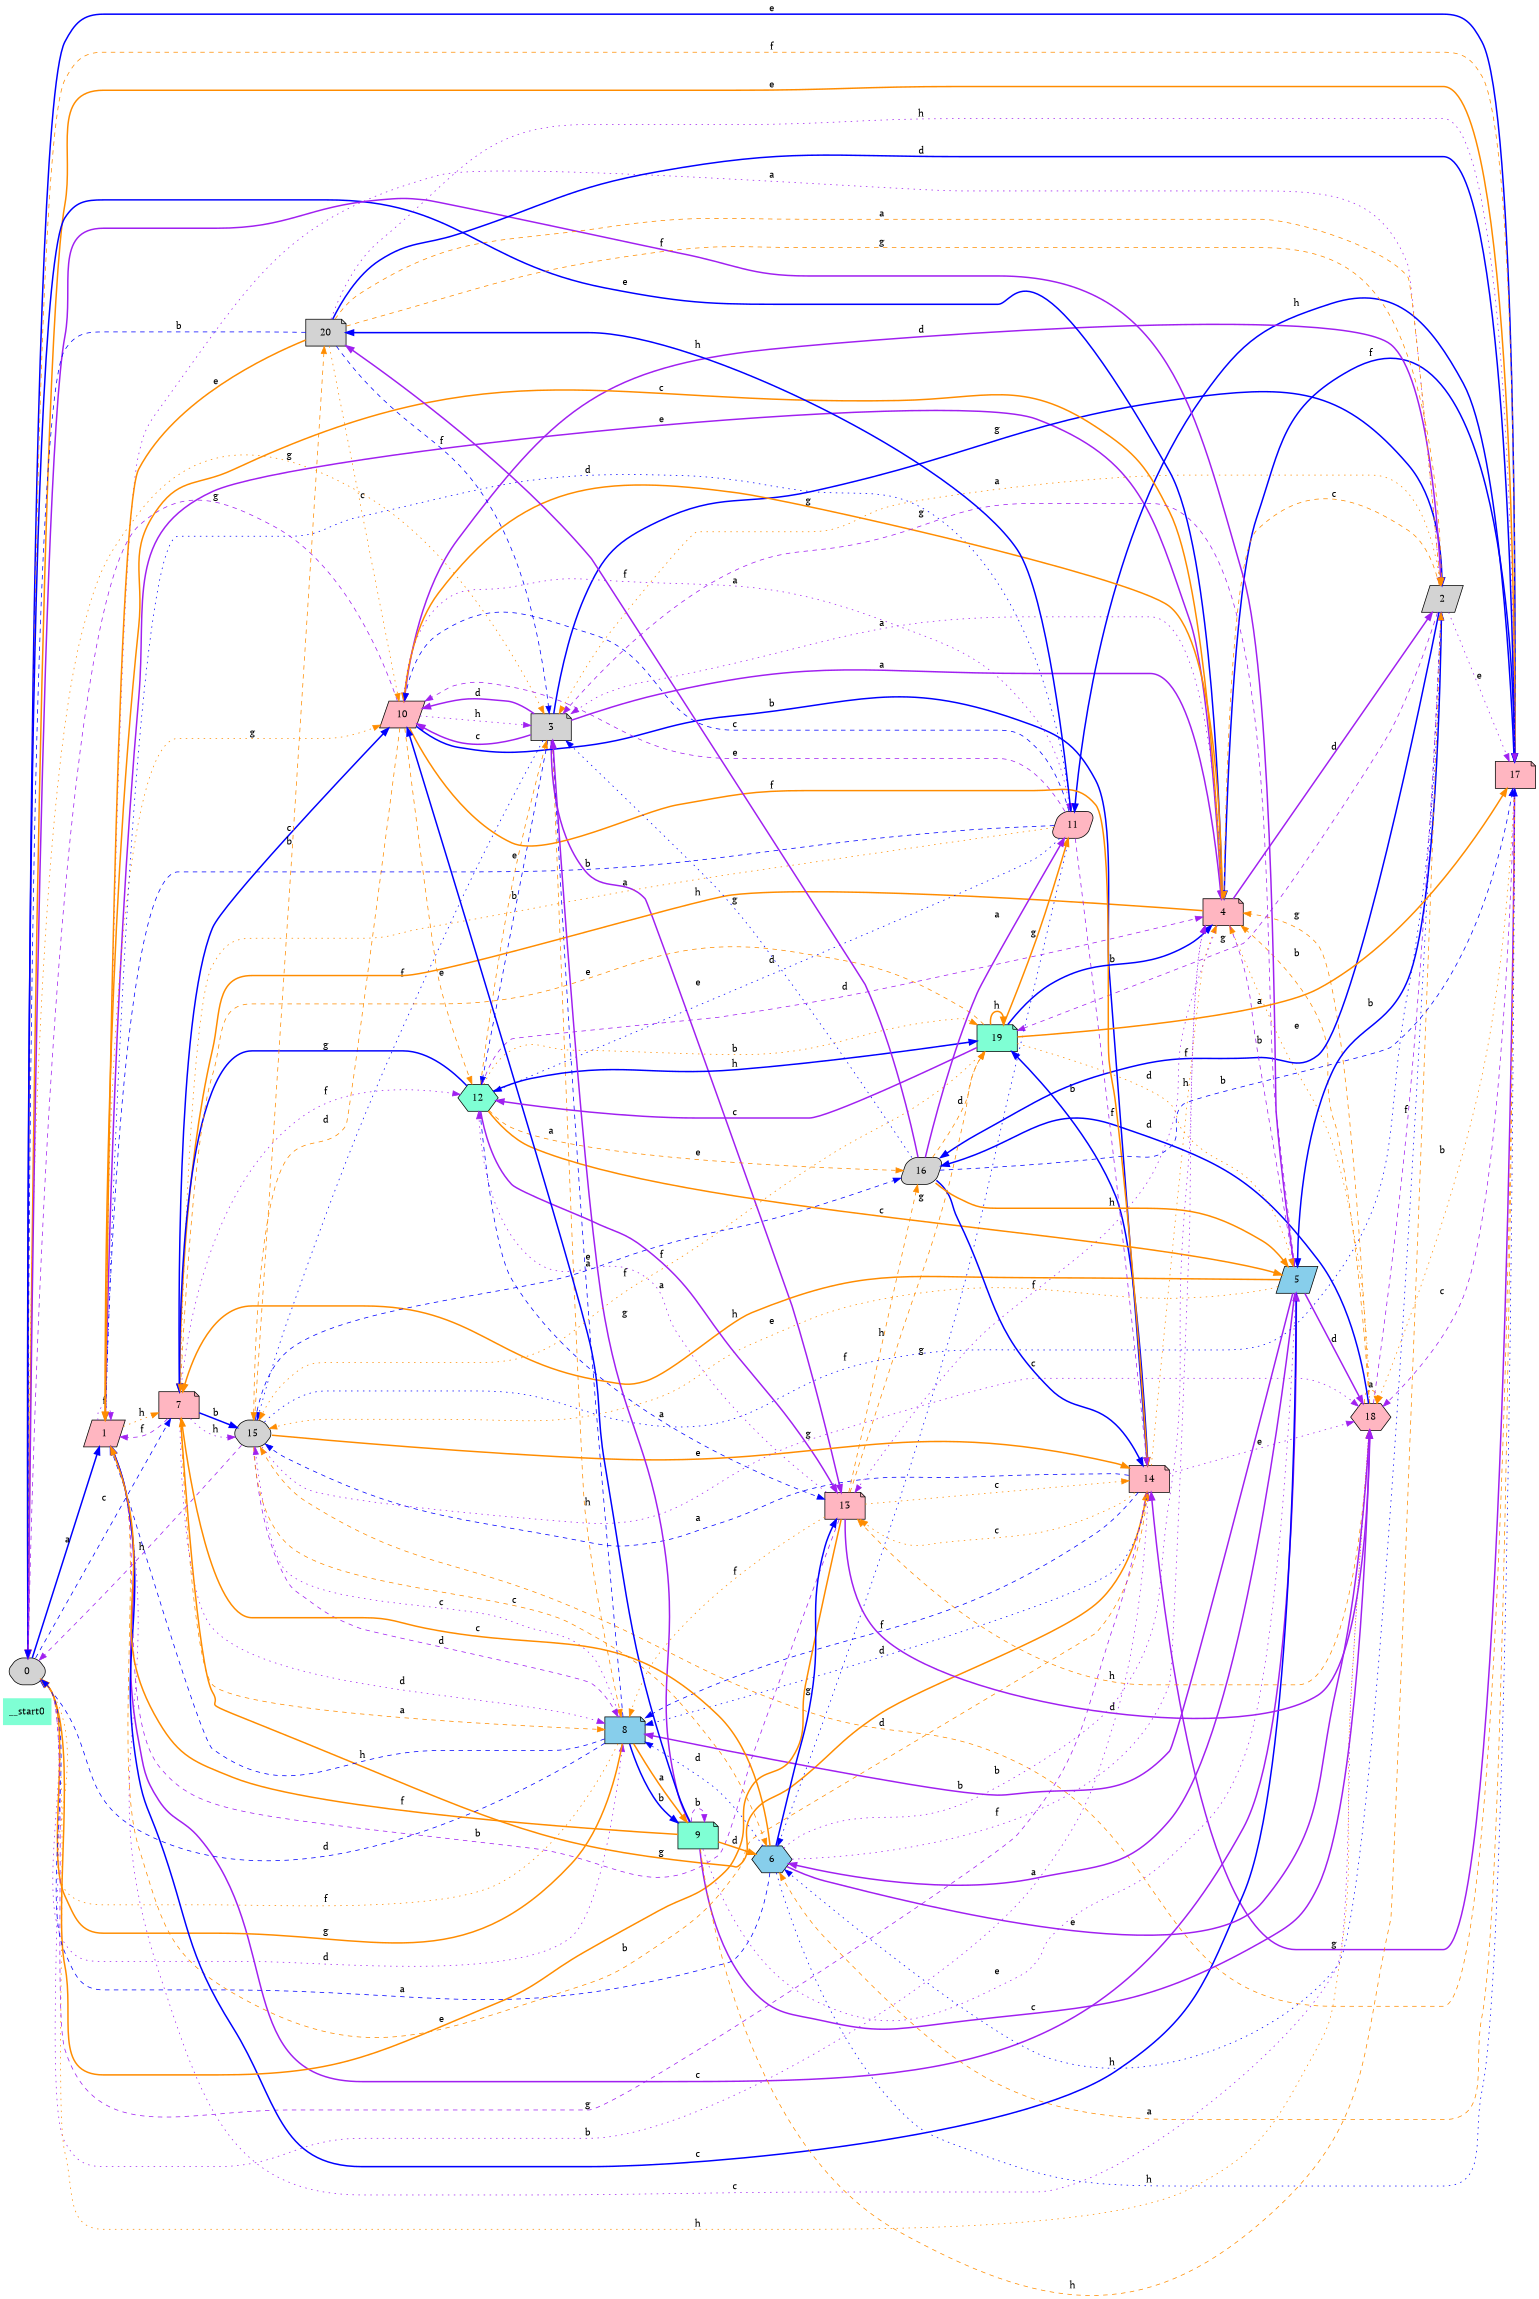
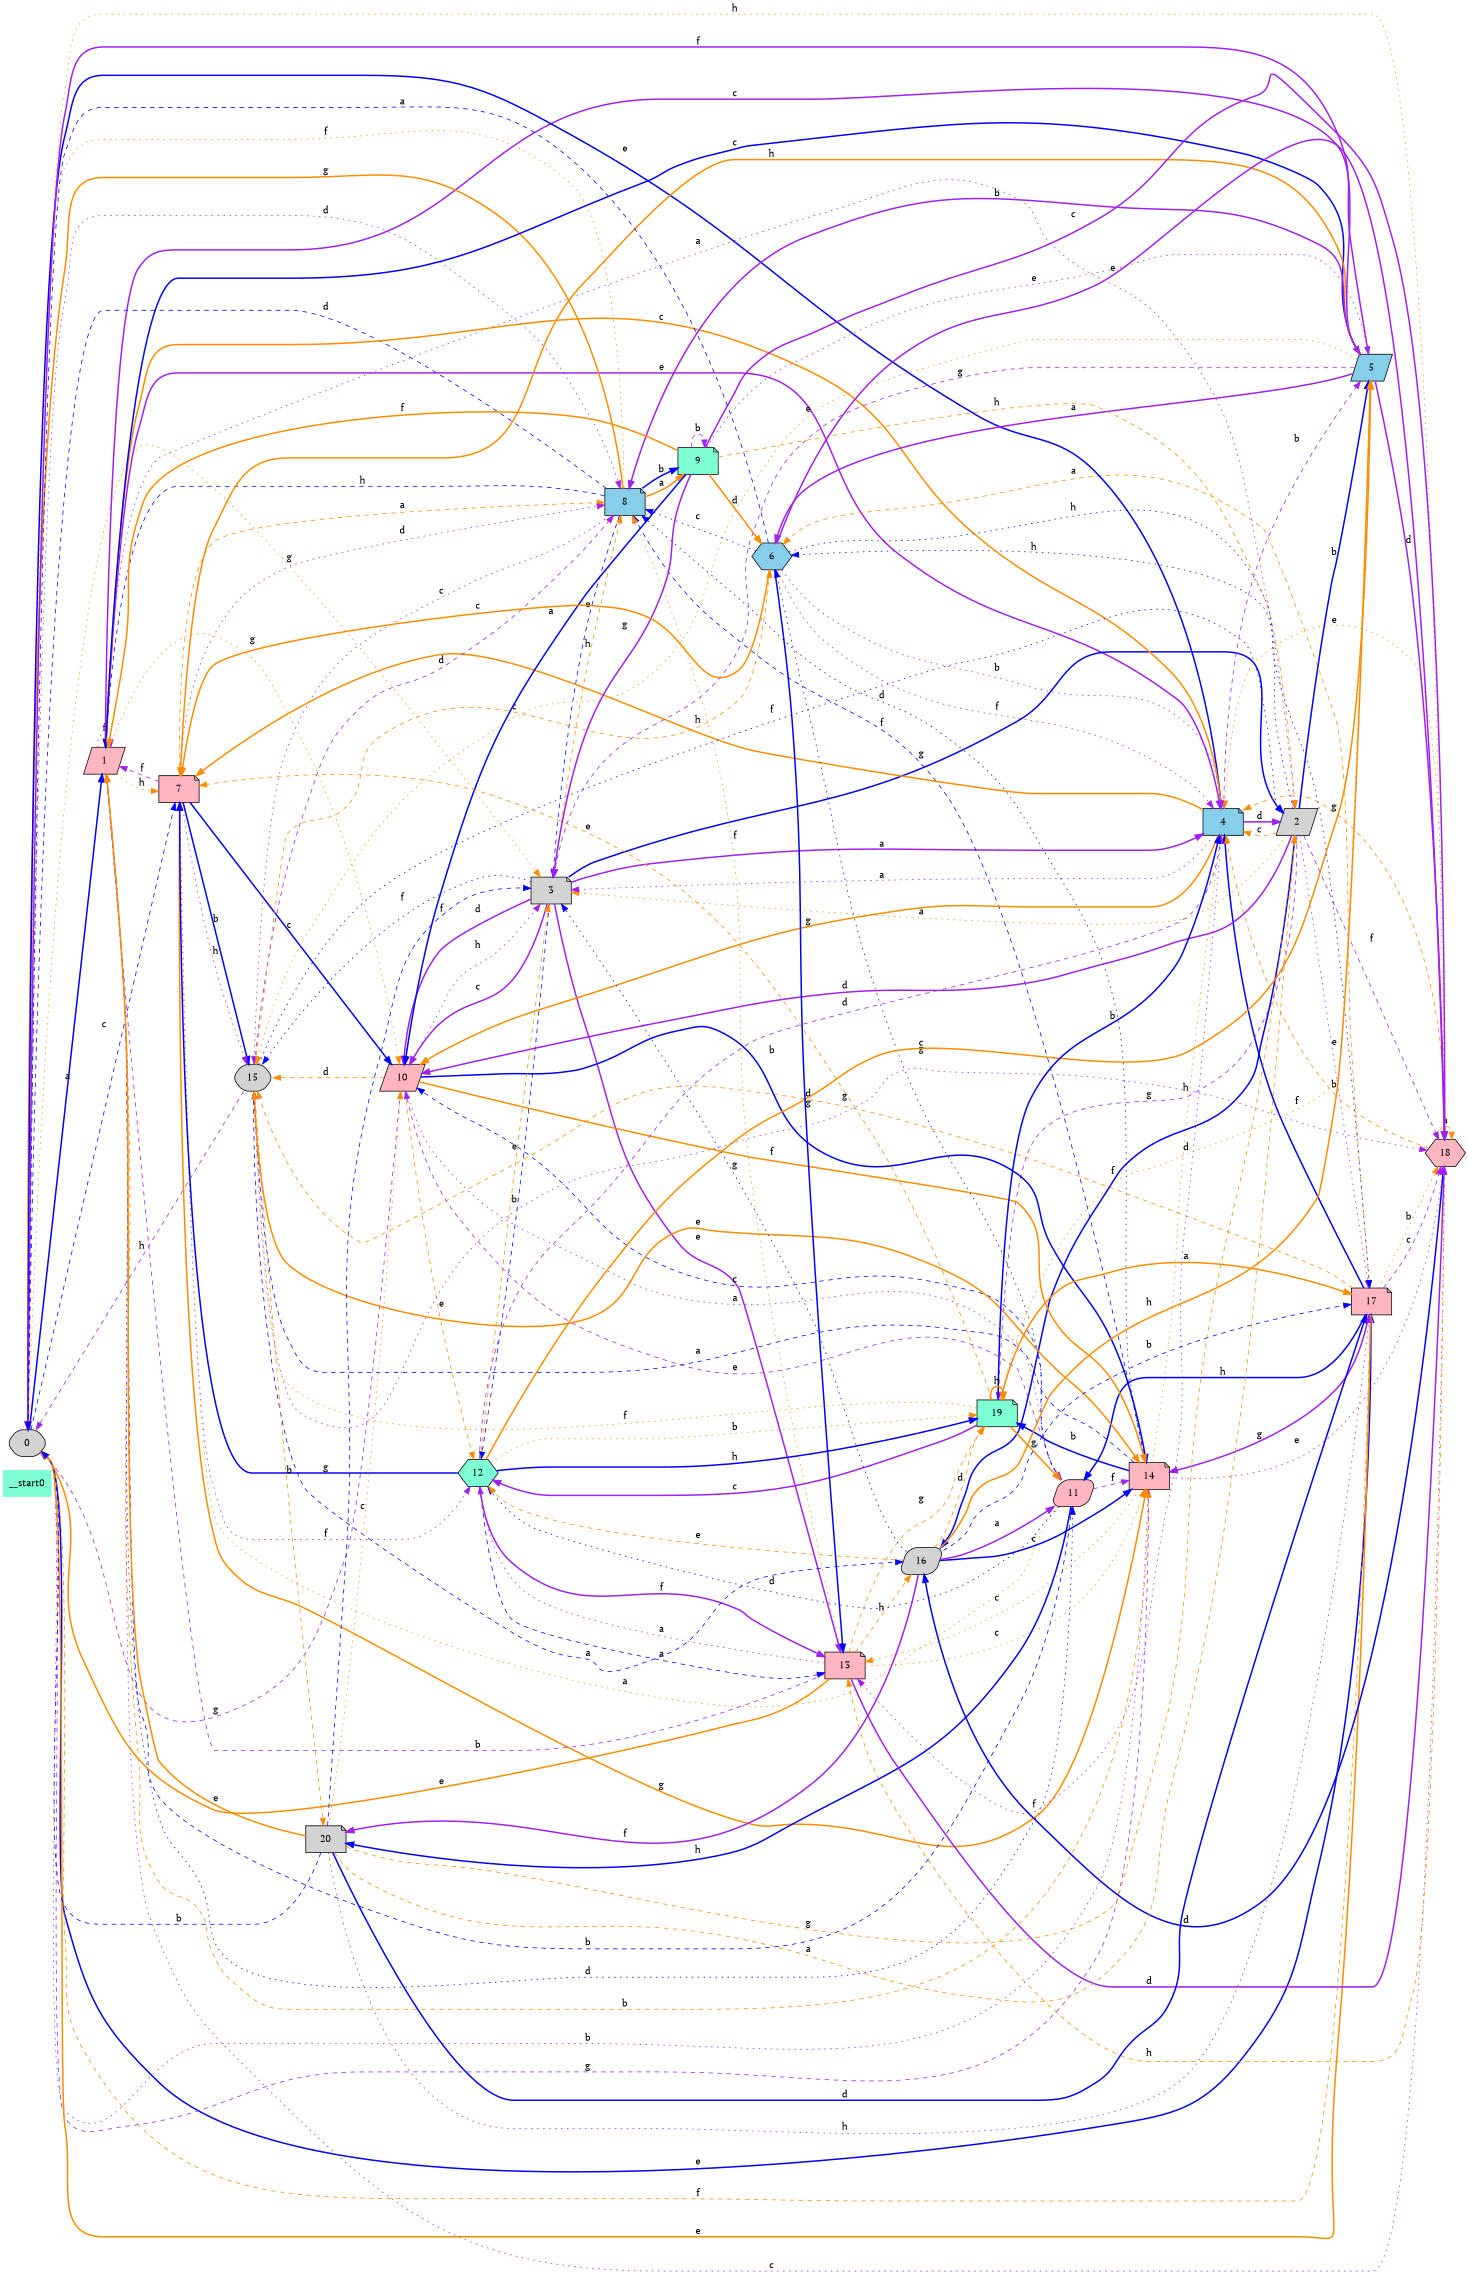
(1223, 912) -> (1223, 822)
(1415, 1032) -> (1370, 984)
(688, 1159) -> (694, 1543)
(698, 1758) -> (698, 516)
